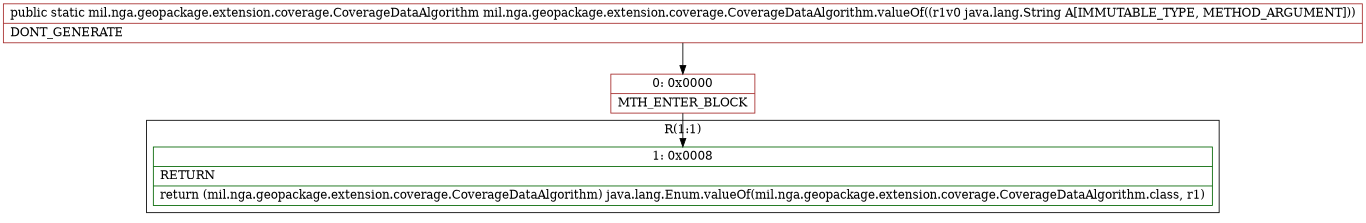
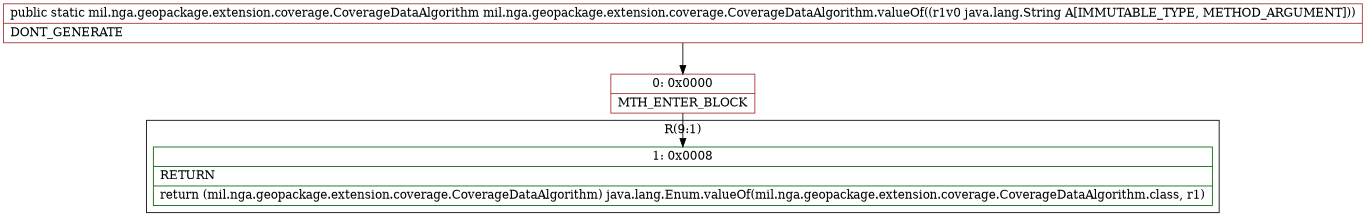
(683, 130) -> (683, 130)
